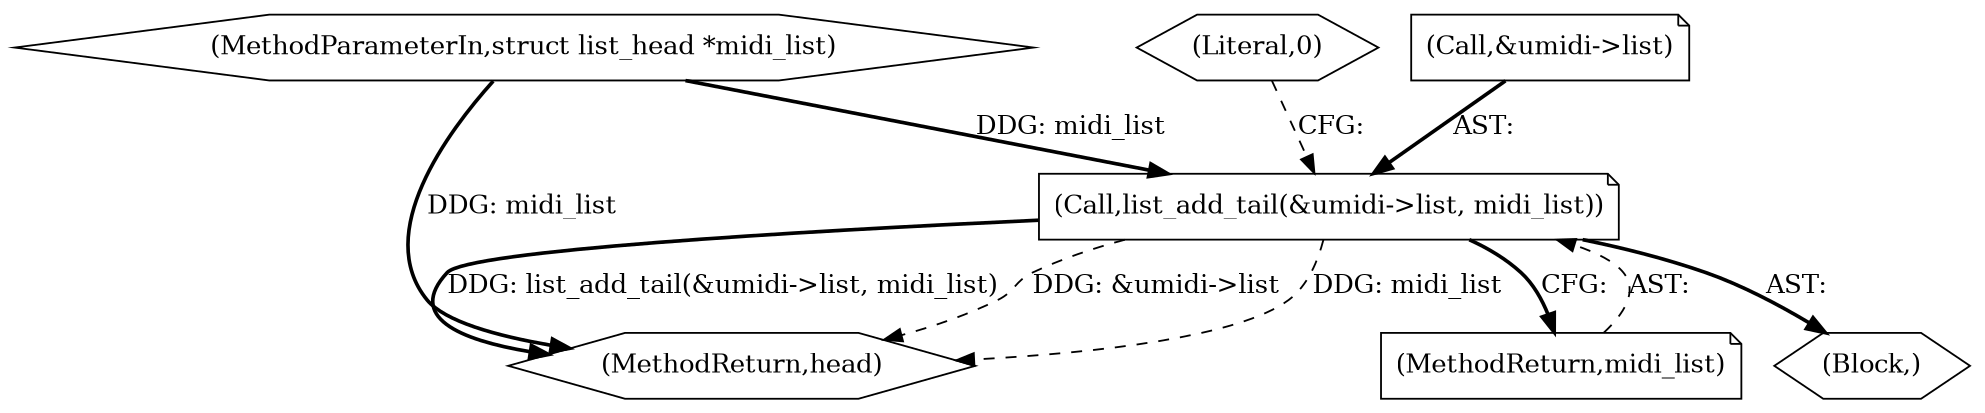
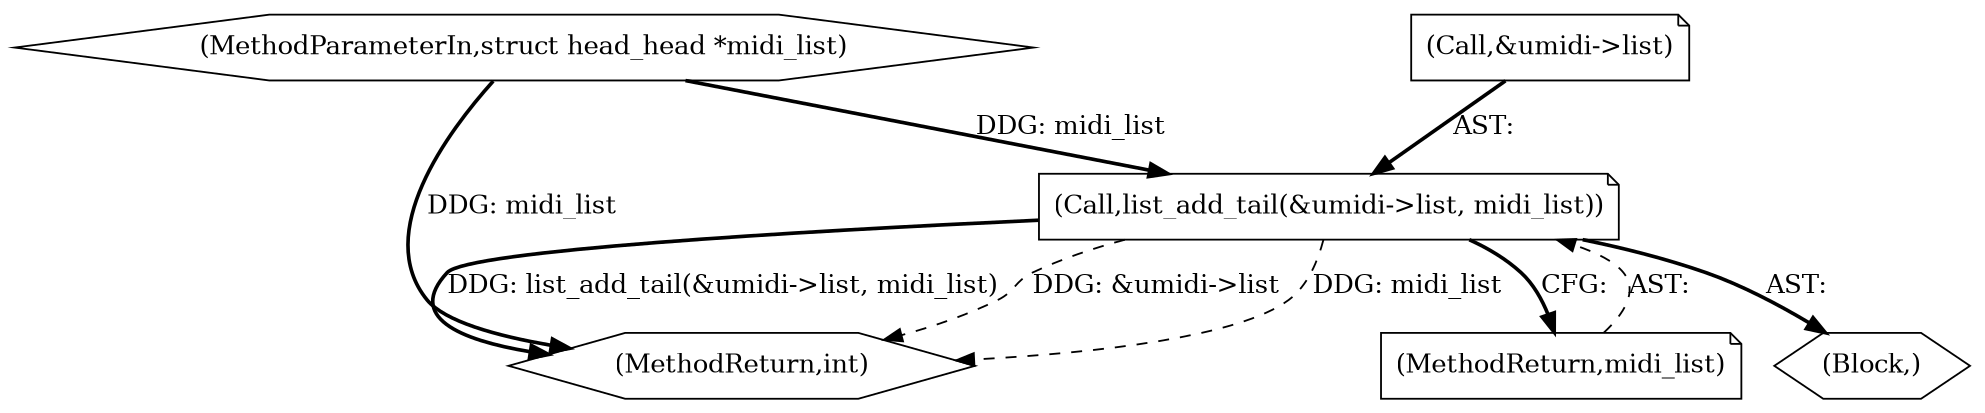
(524, 48) -> (524, 48)
(1258, 48) -> none
(742, 366) -> (742, 366)
